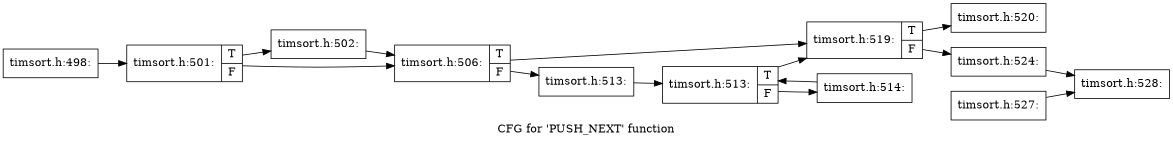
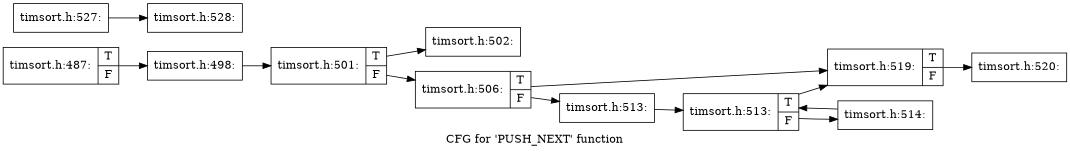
(376, 52) -> none
(999, 62) -> none
none -> (61, 66)
